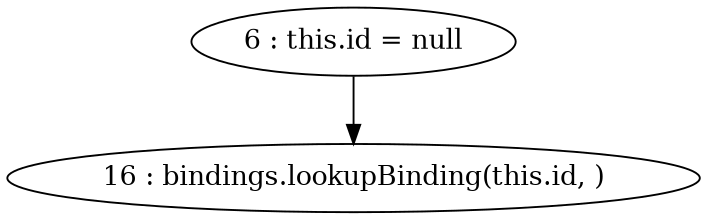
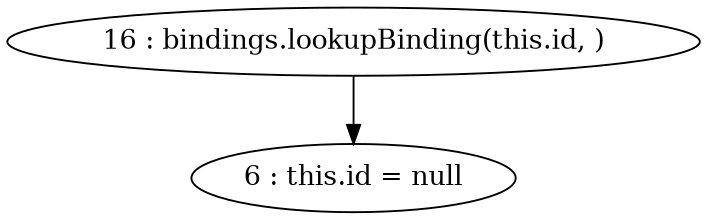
(354, 101) -> (354, 101)
